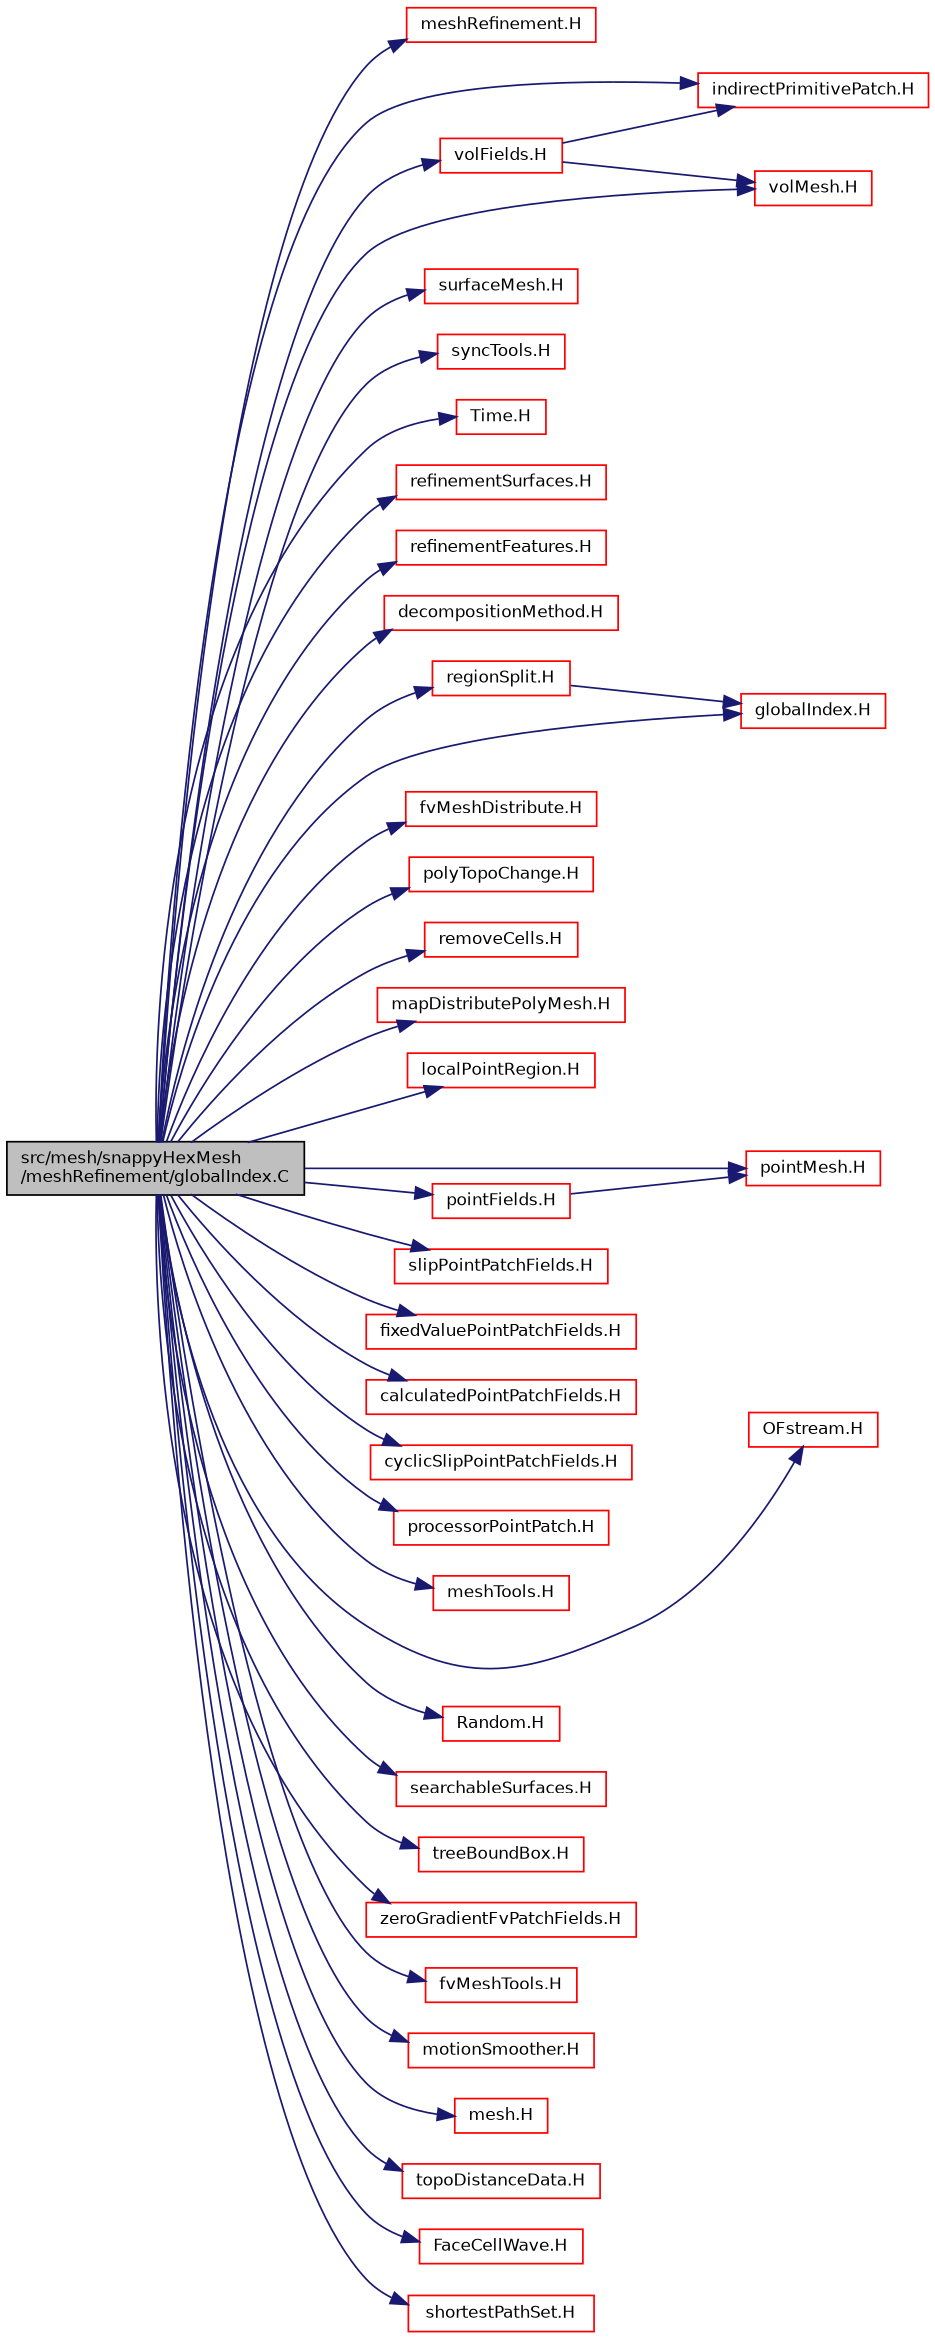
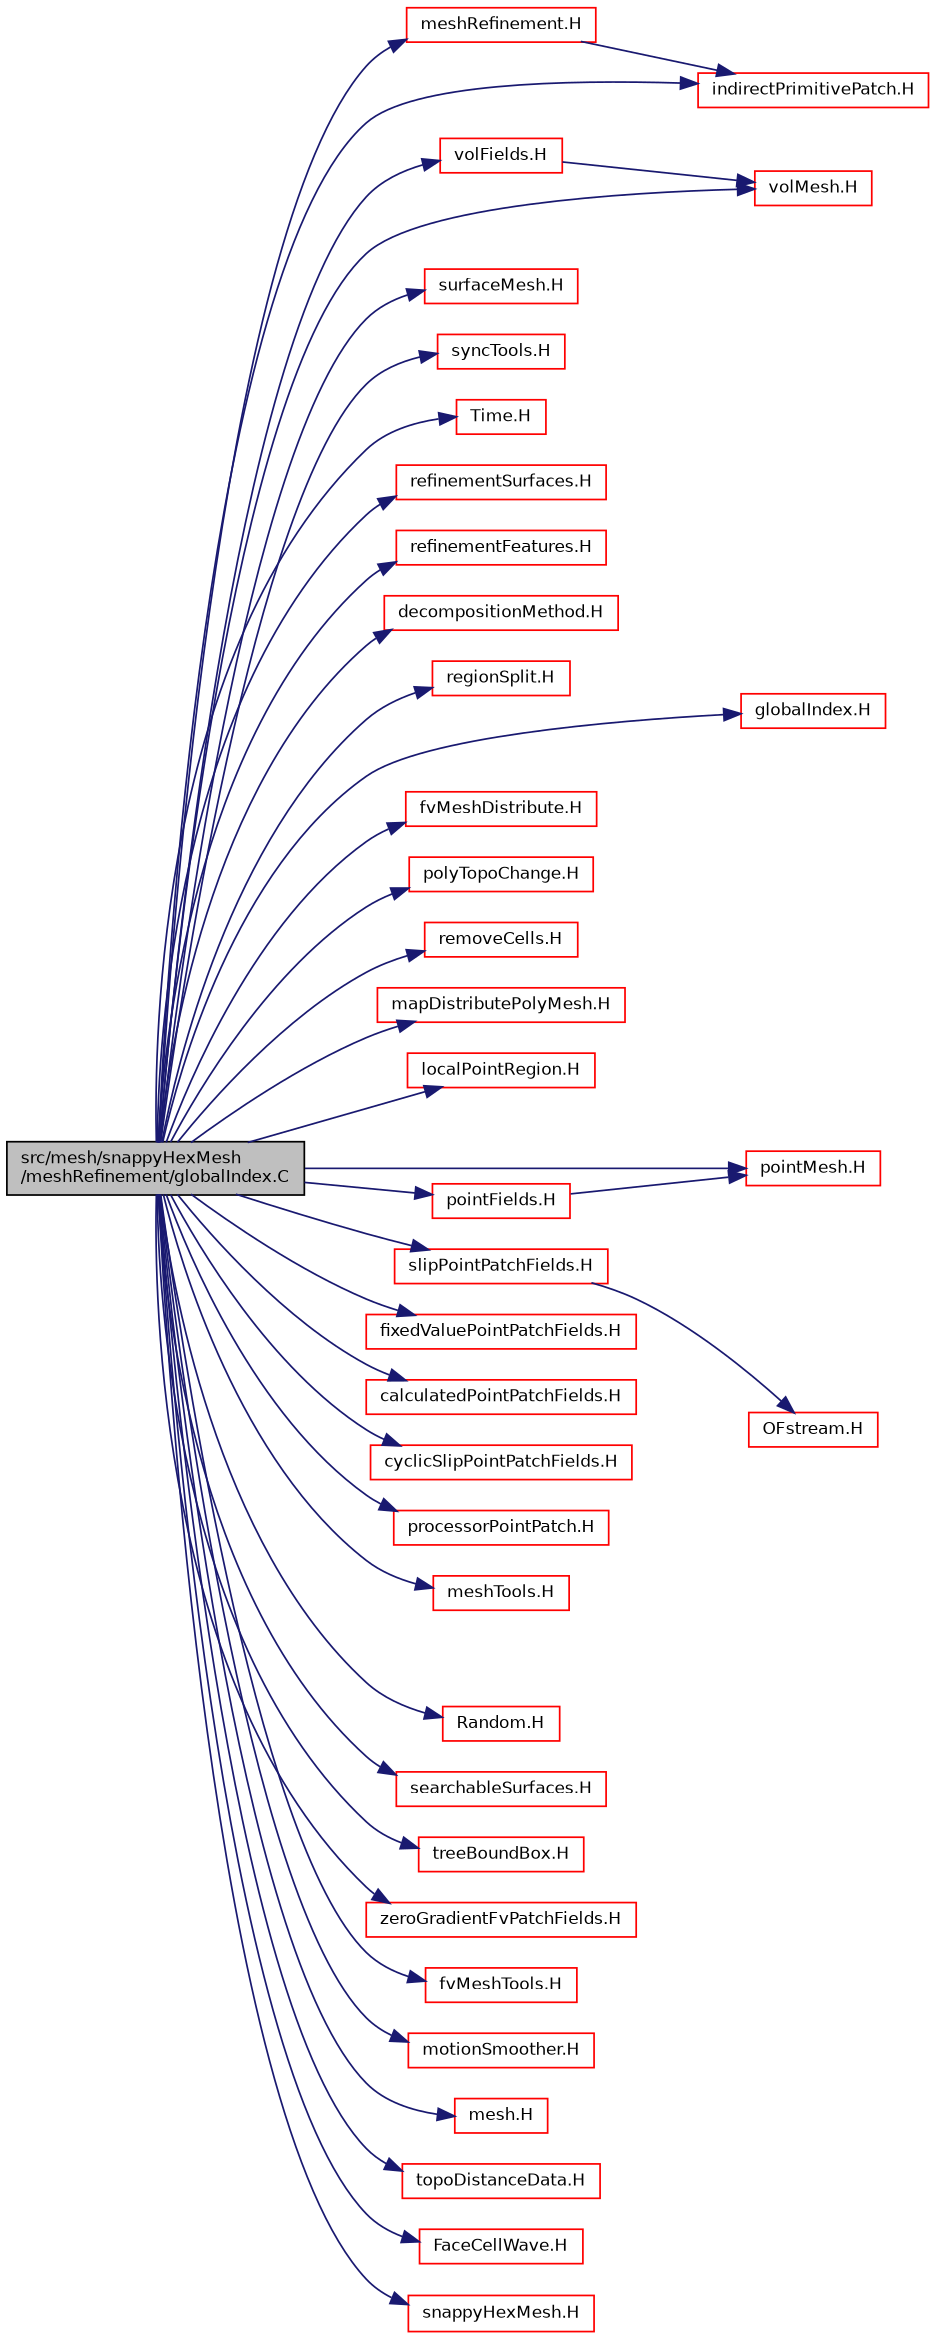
(640, 127) -> (649, 56)
(647, 694) -> none
(377, 1632) -> (693, 1332)
(501, 2314) -> (501, 2314)
